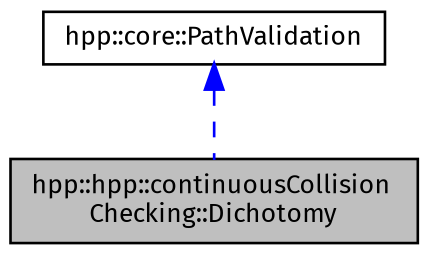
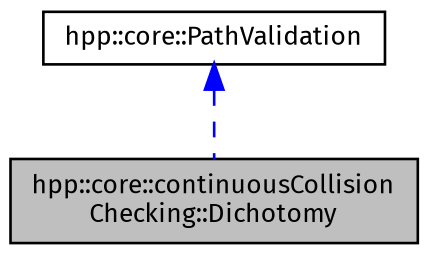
(214, 201) -> (214, 201)
